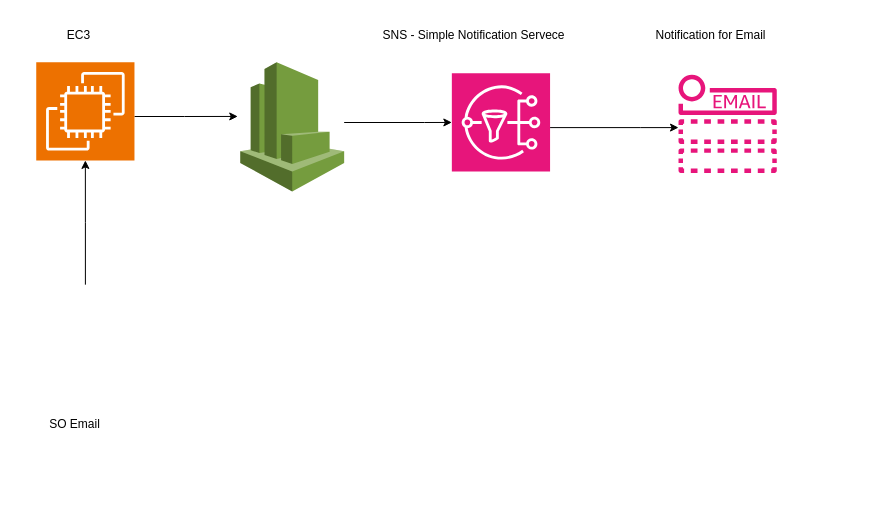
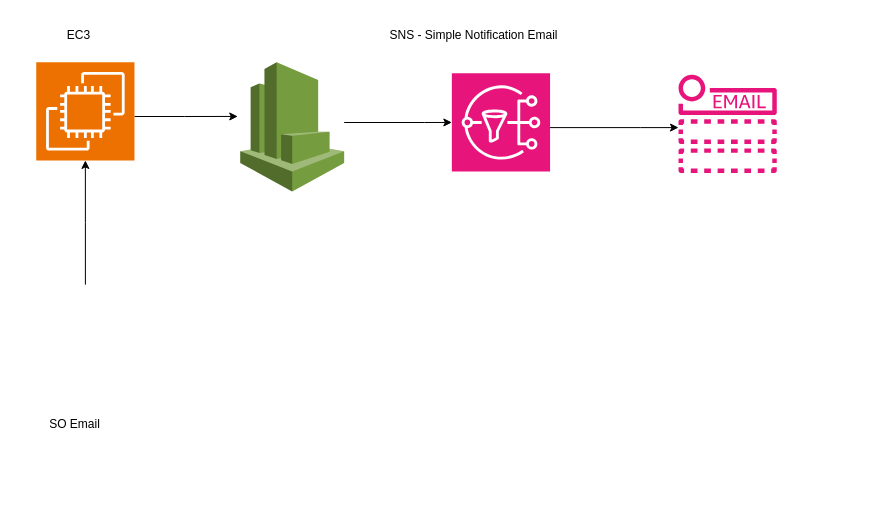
(474, 36) -> (474, 36)
(711, 36) -> none
